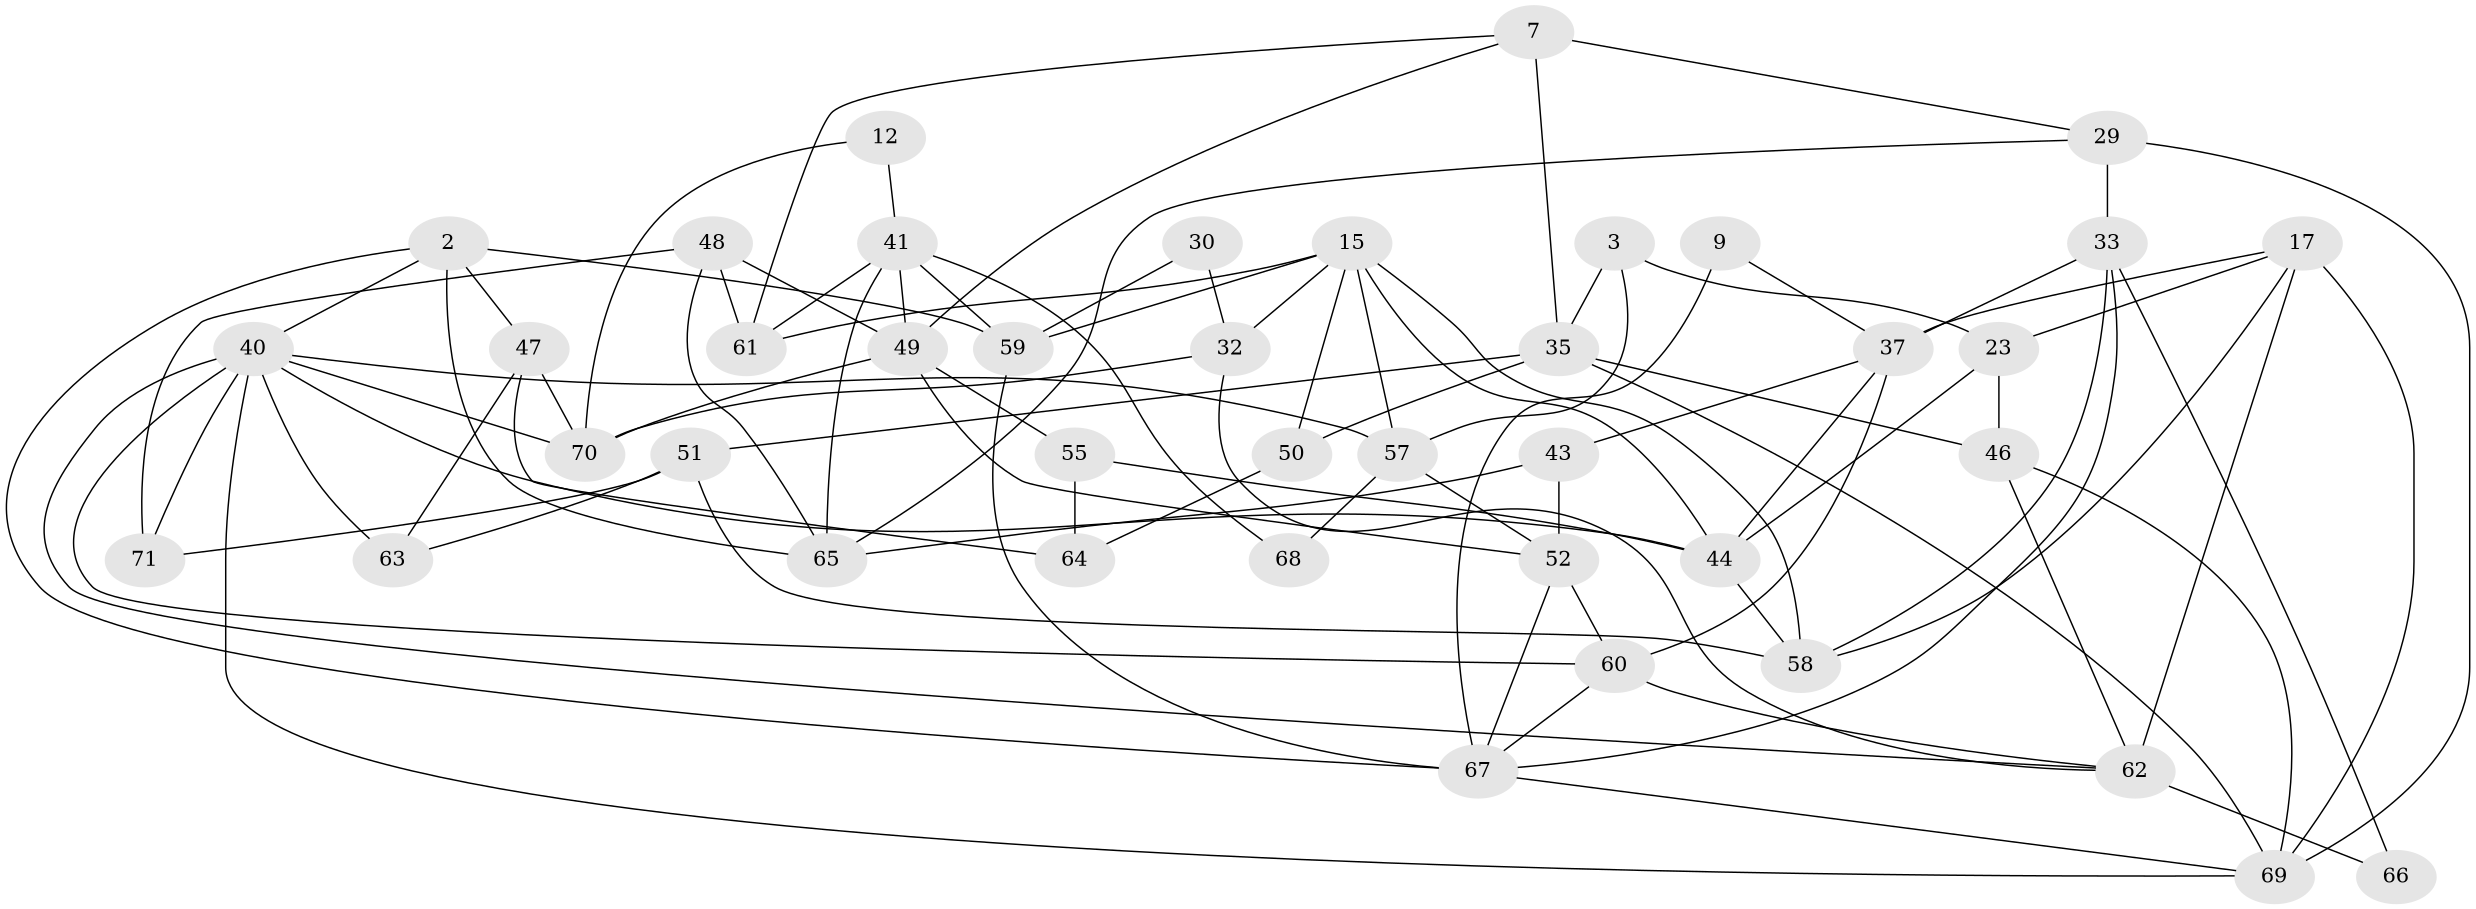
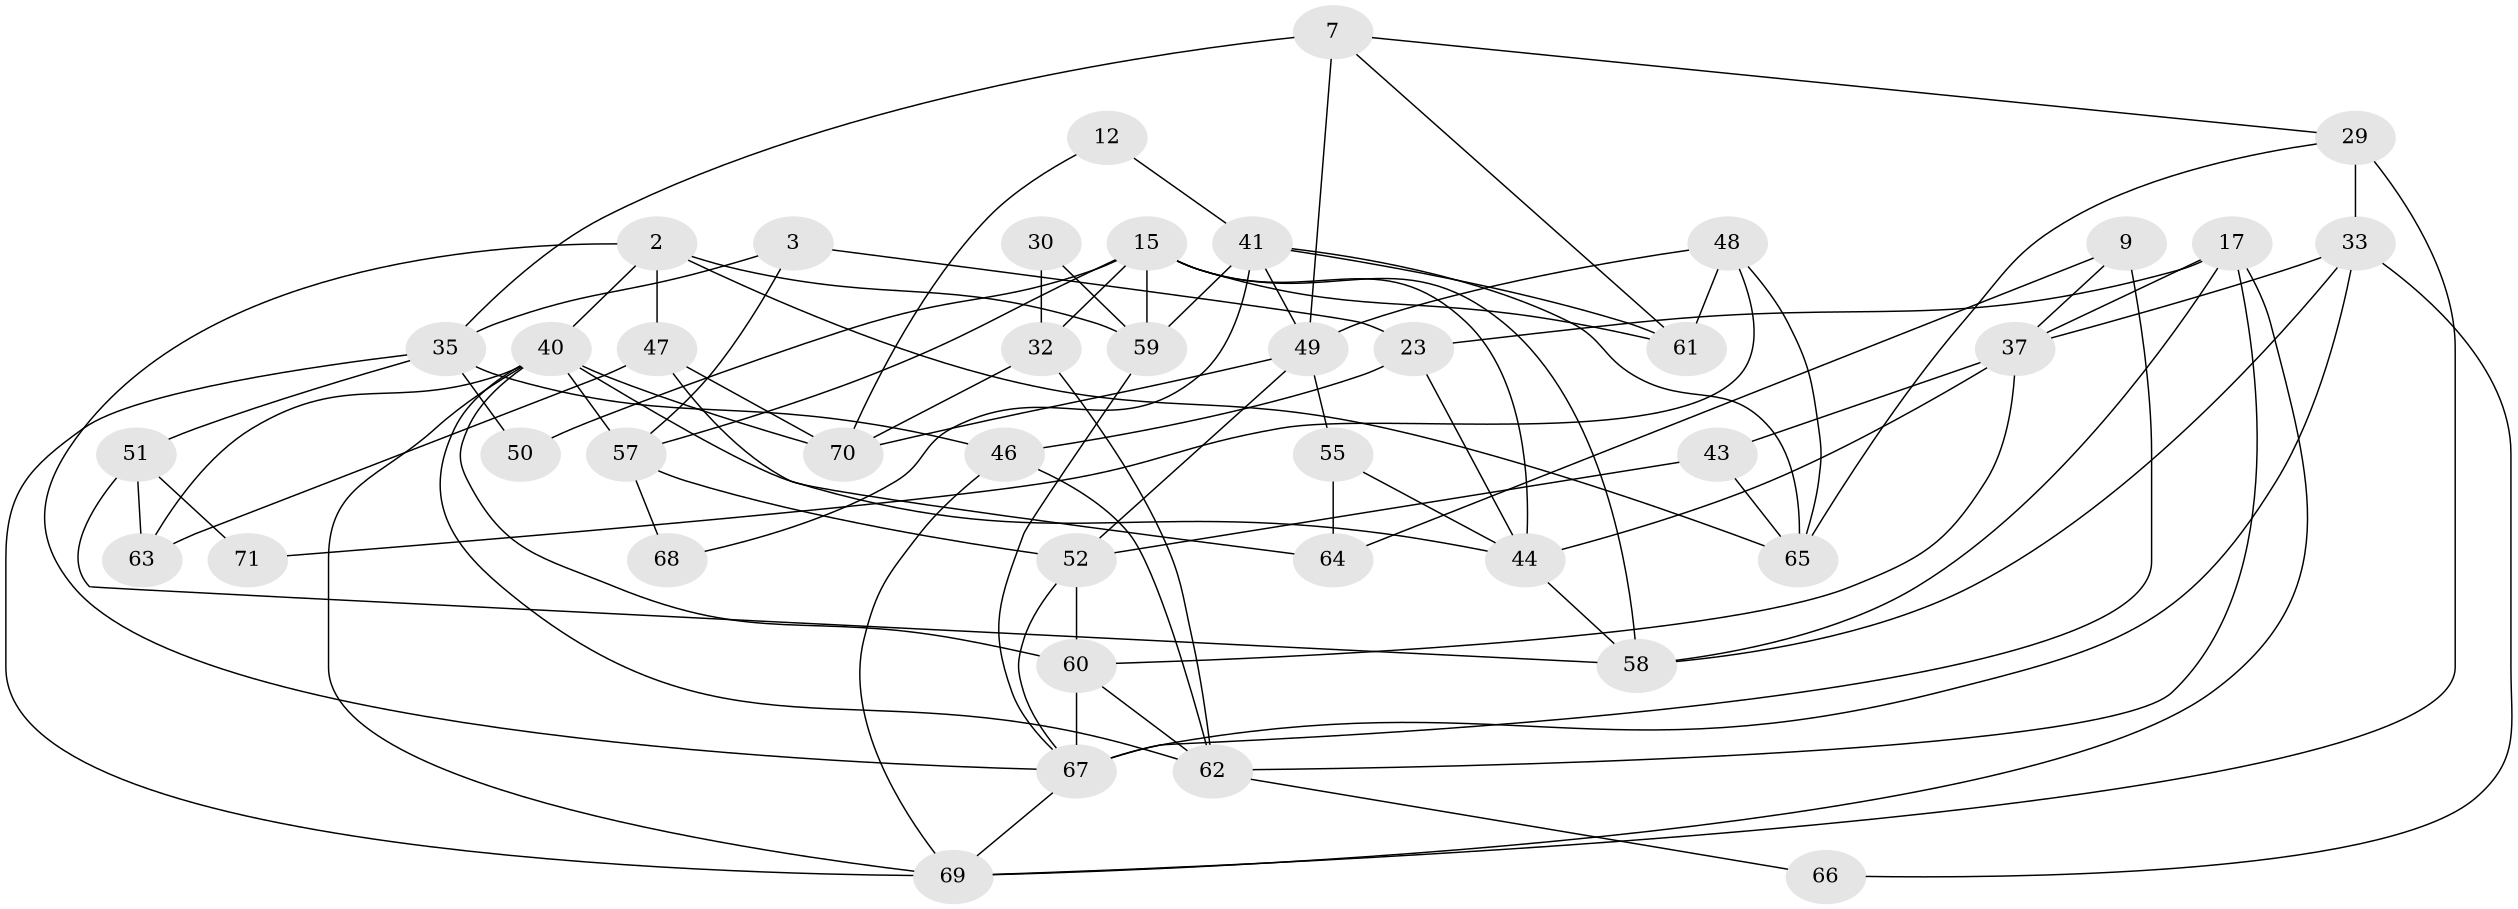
(193, 452) -> none
(1218, 491) -> (1748, 395)
